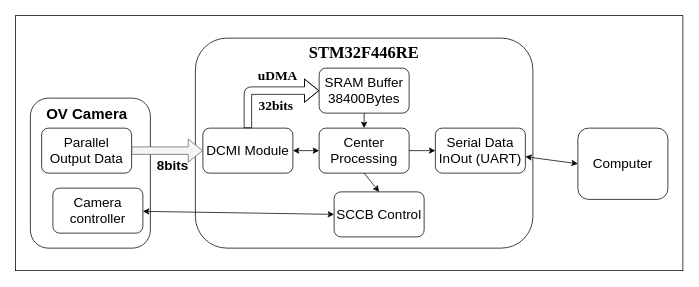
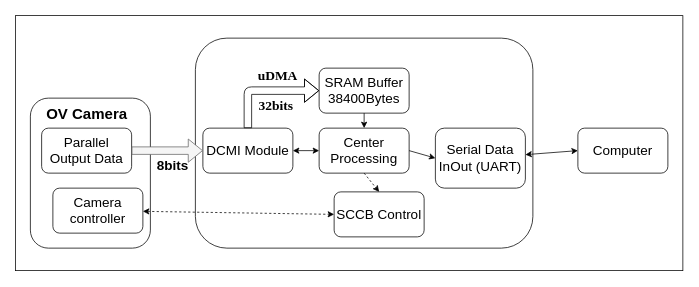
(364, 53) -> none
(480, 150) -> (480, 158)
(623, 164) -> (623, 150)
(370, 180) -> (370, 180)
(238, 213) -> (238, 213)
